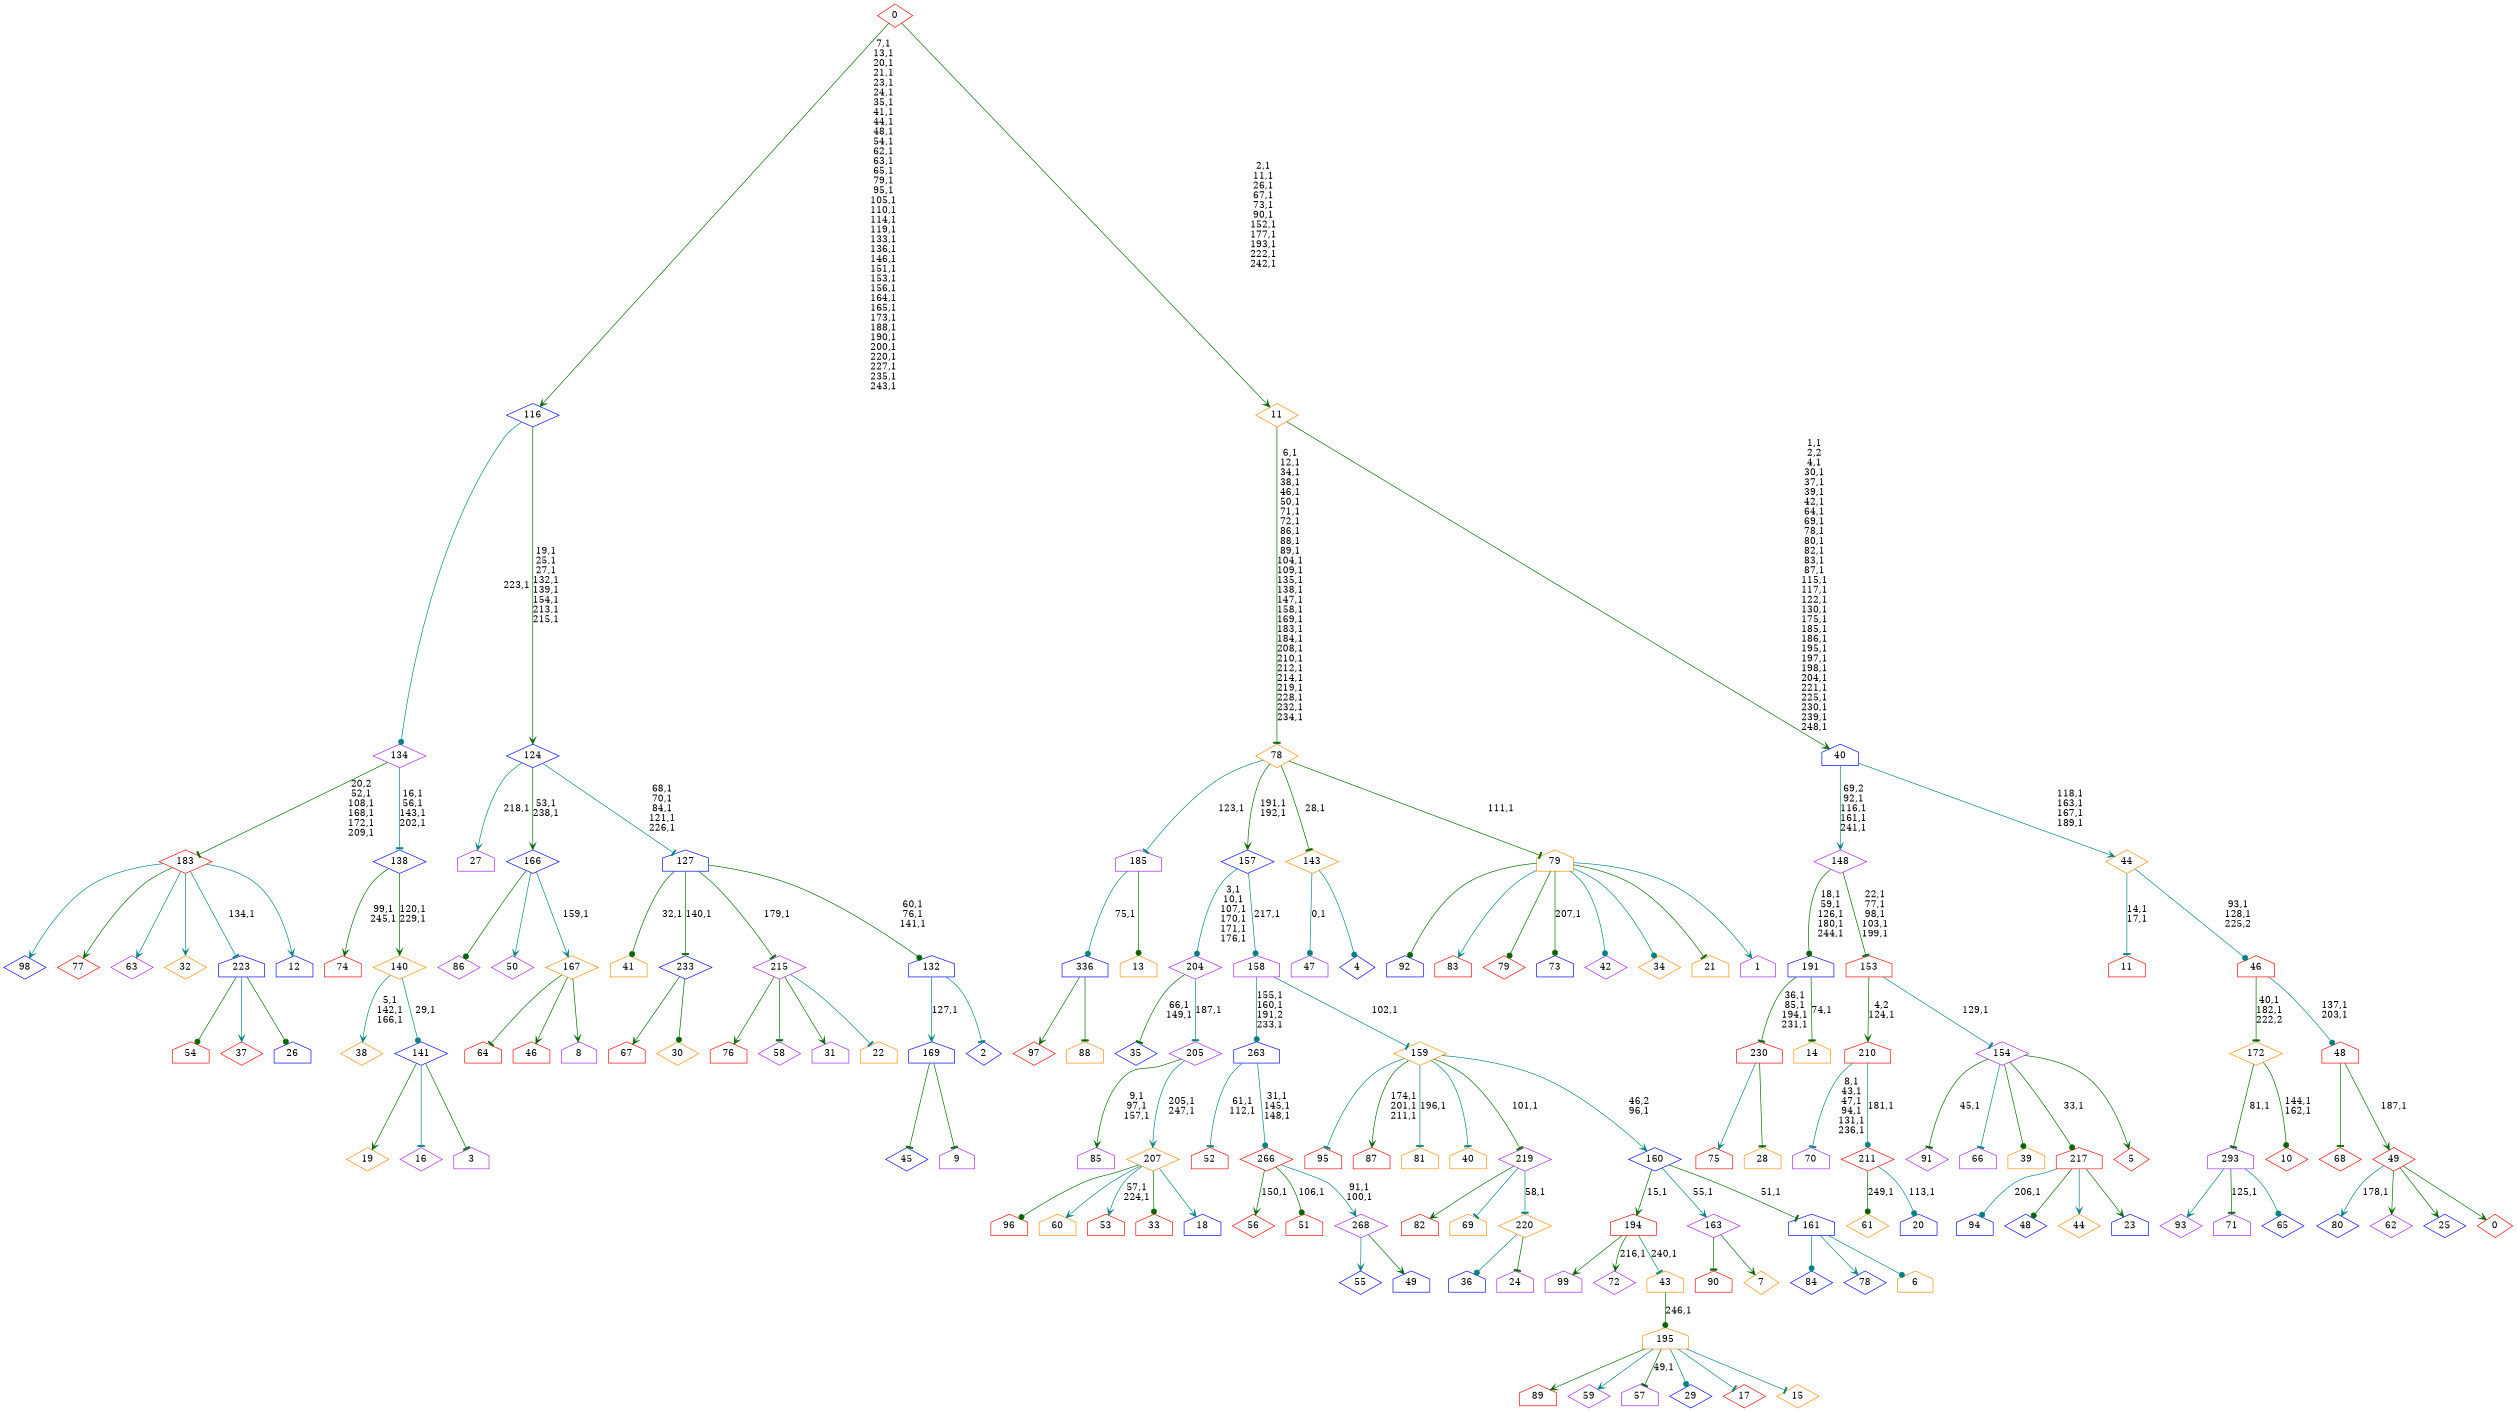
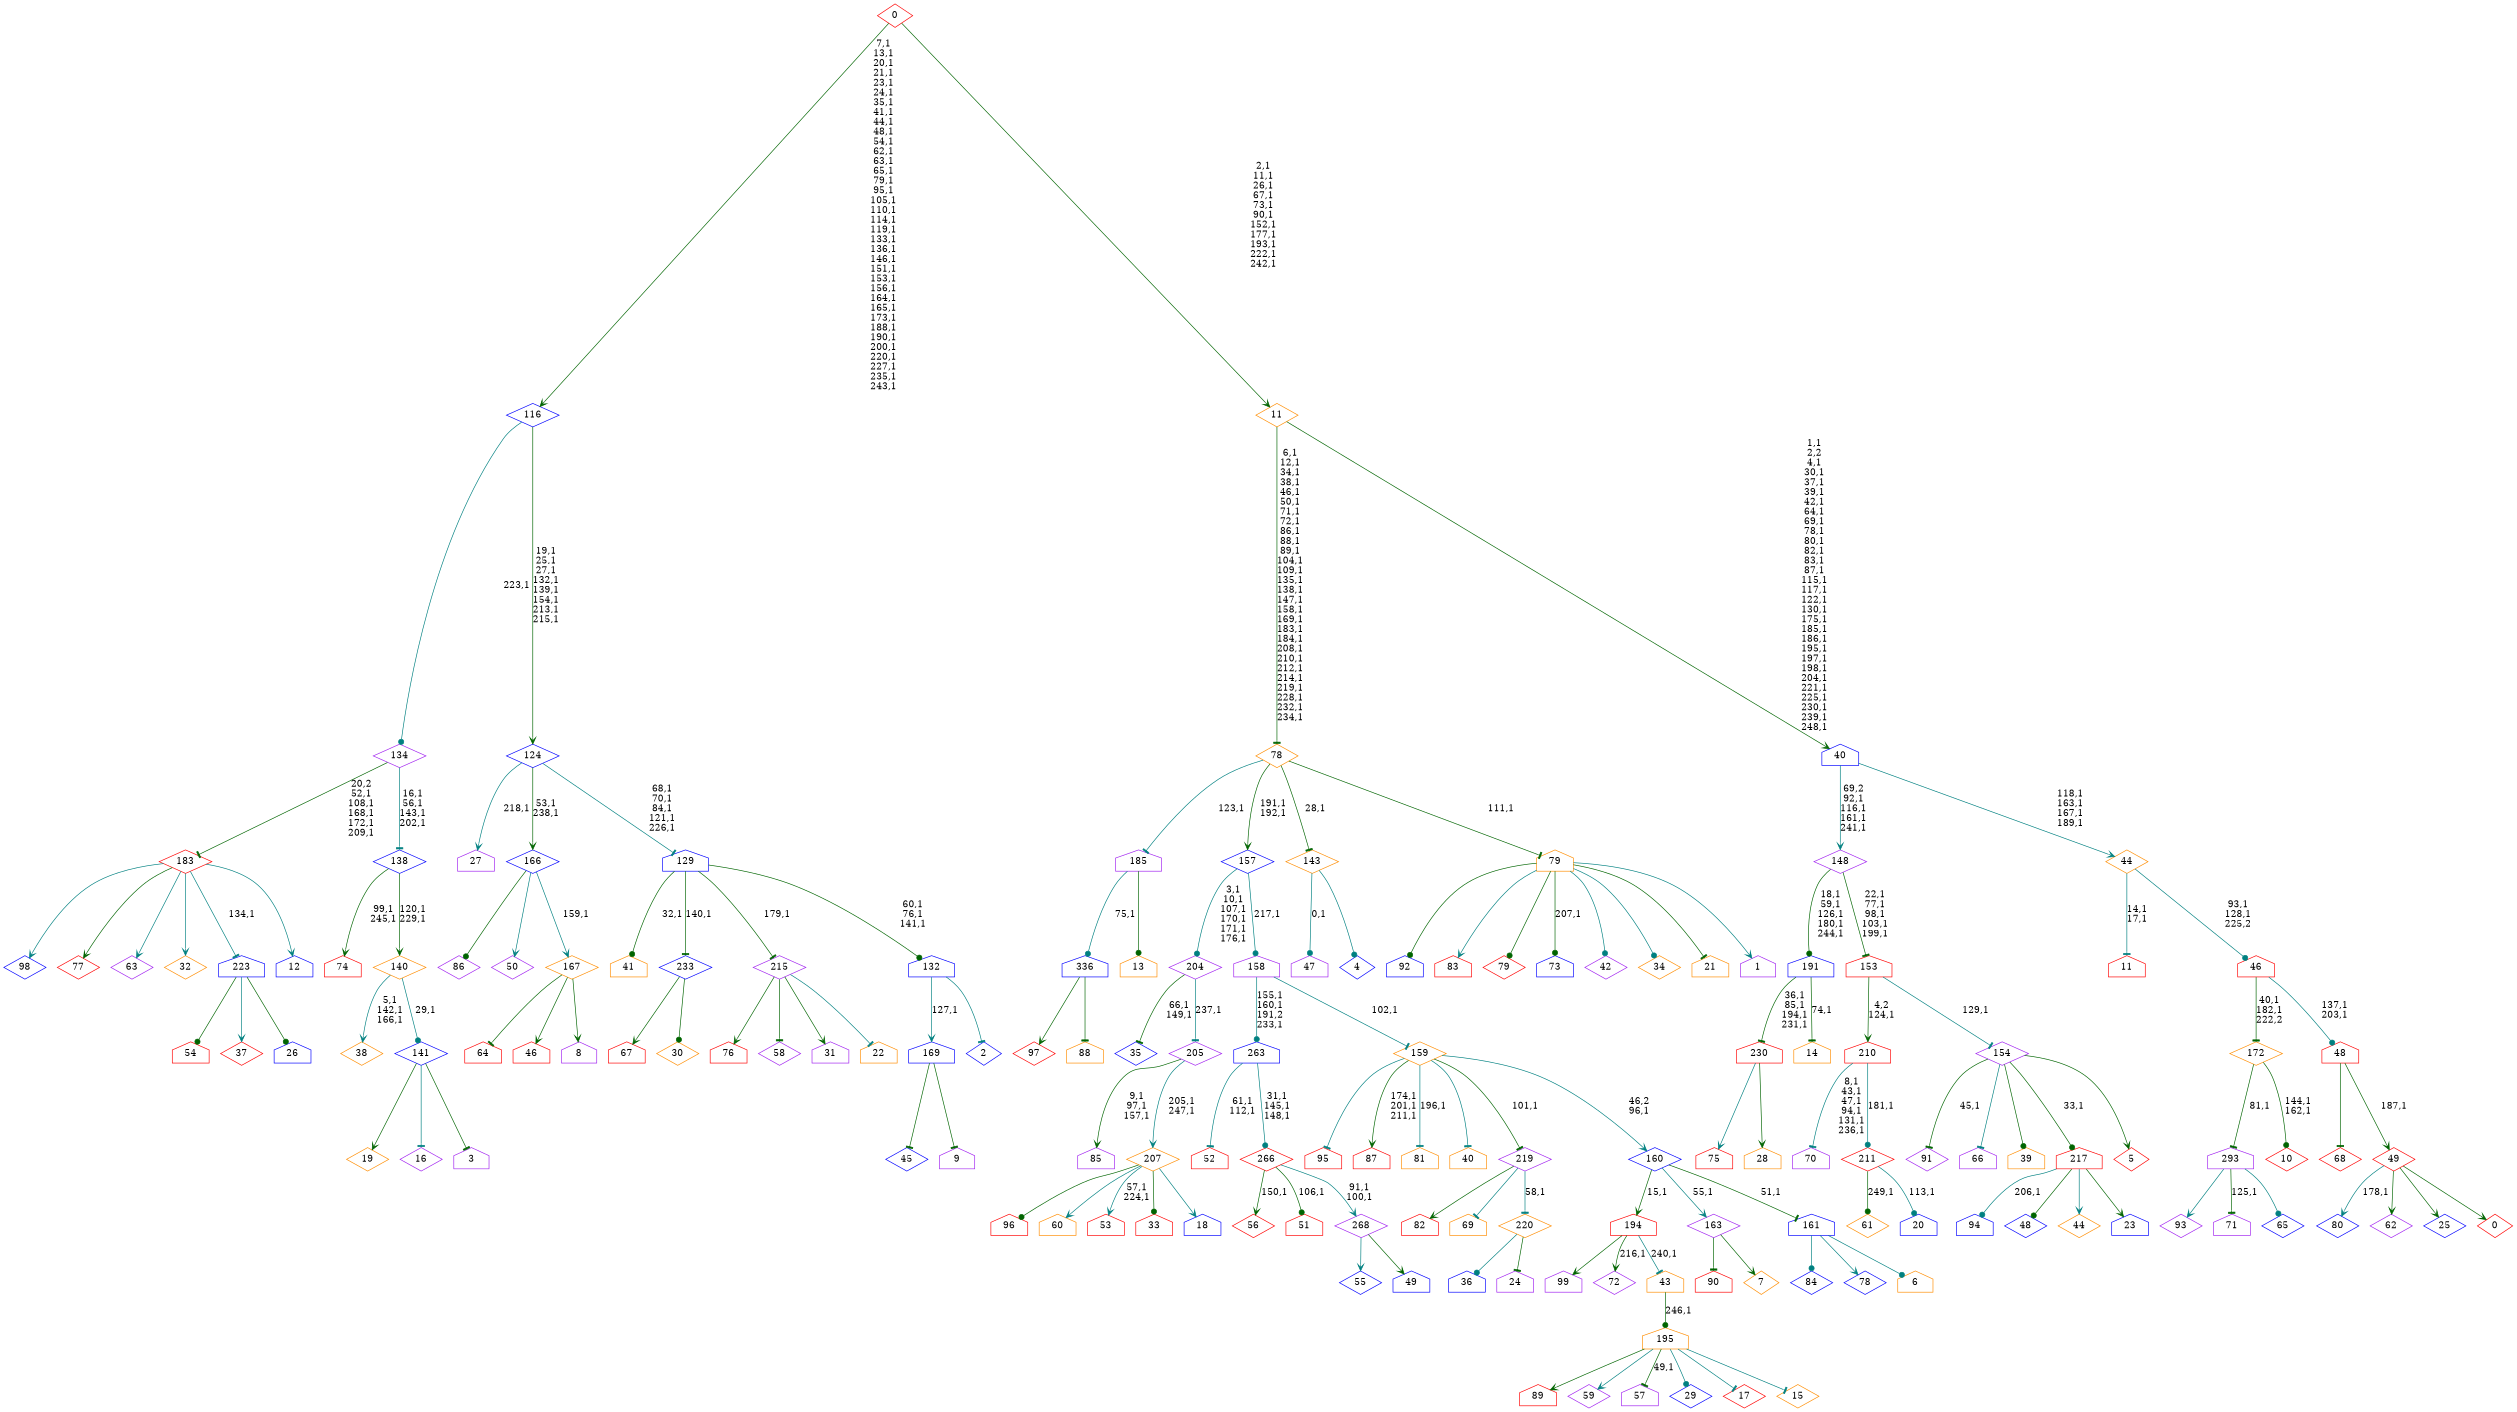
(686, 862) -> (686, 862)
(1209, 1010) -> (1209, 1010)
(1761, 1104) -> (1761, 1102)
